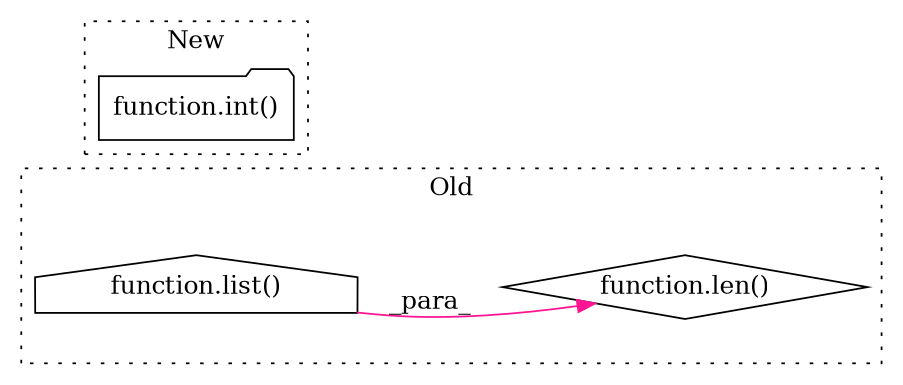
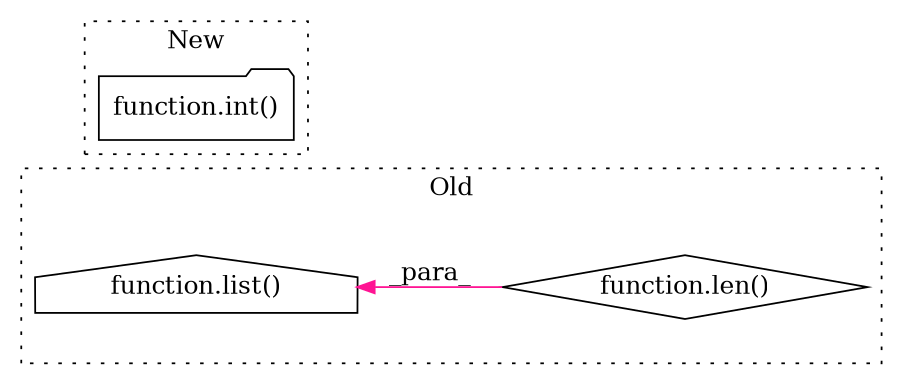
(467, 316) -> (439, 287)
